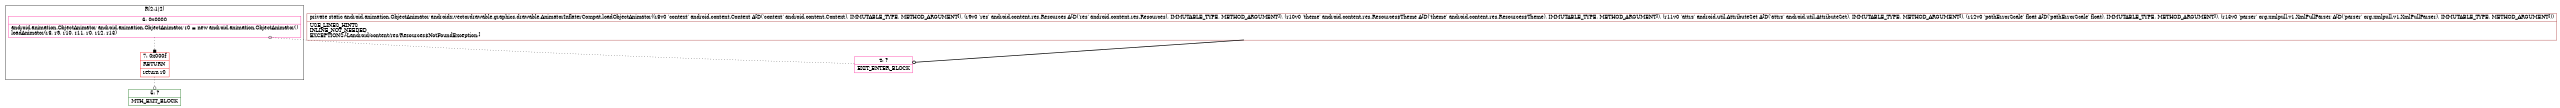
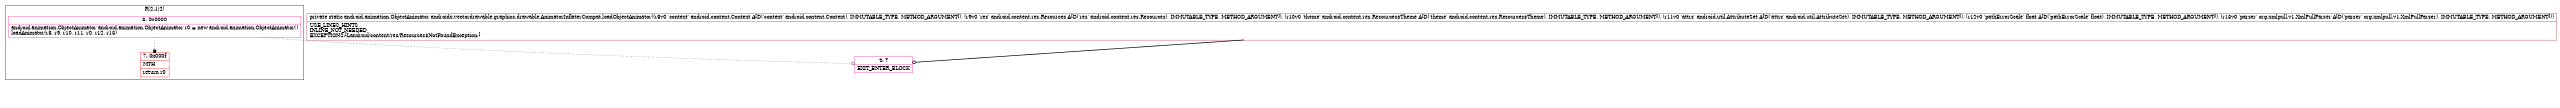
(563, 53) -> (557, 53)
(154, 64) -> (149, 64)
(155, 97) -> none
